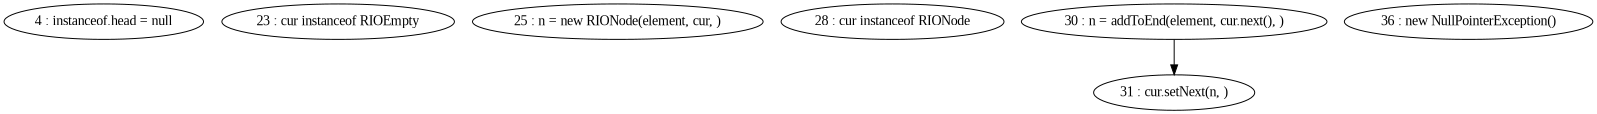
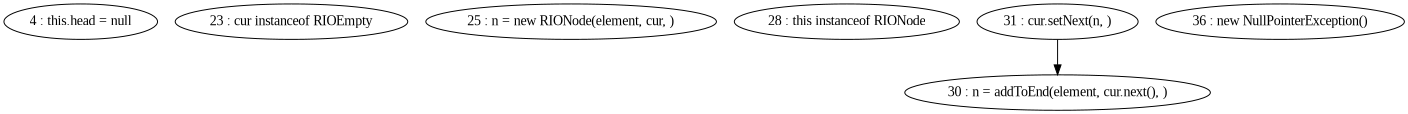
(104, 22) -> (81, 22)
(893, 22) -> (847, 22)
(1174, 52) -> (1058, 52)
